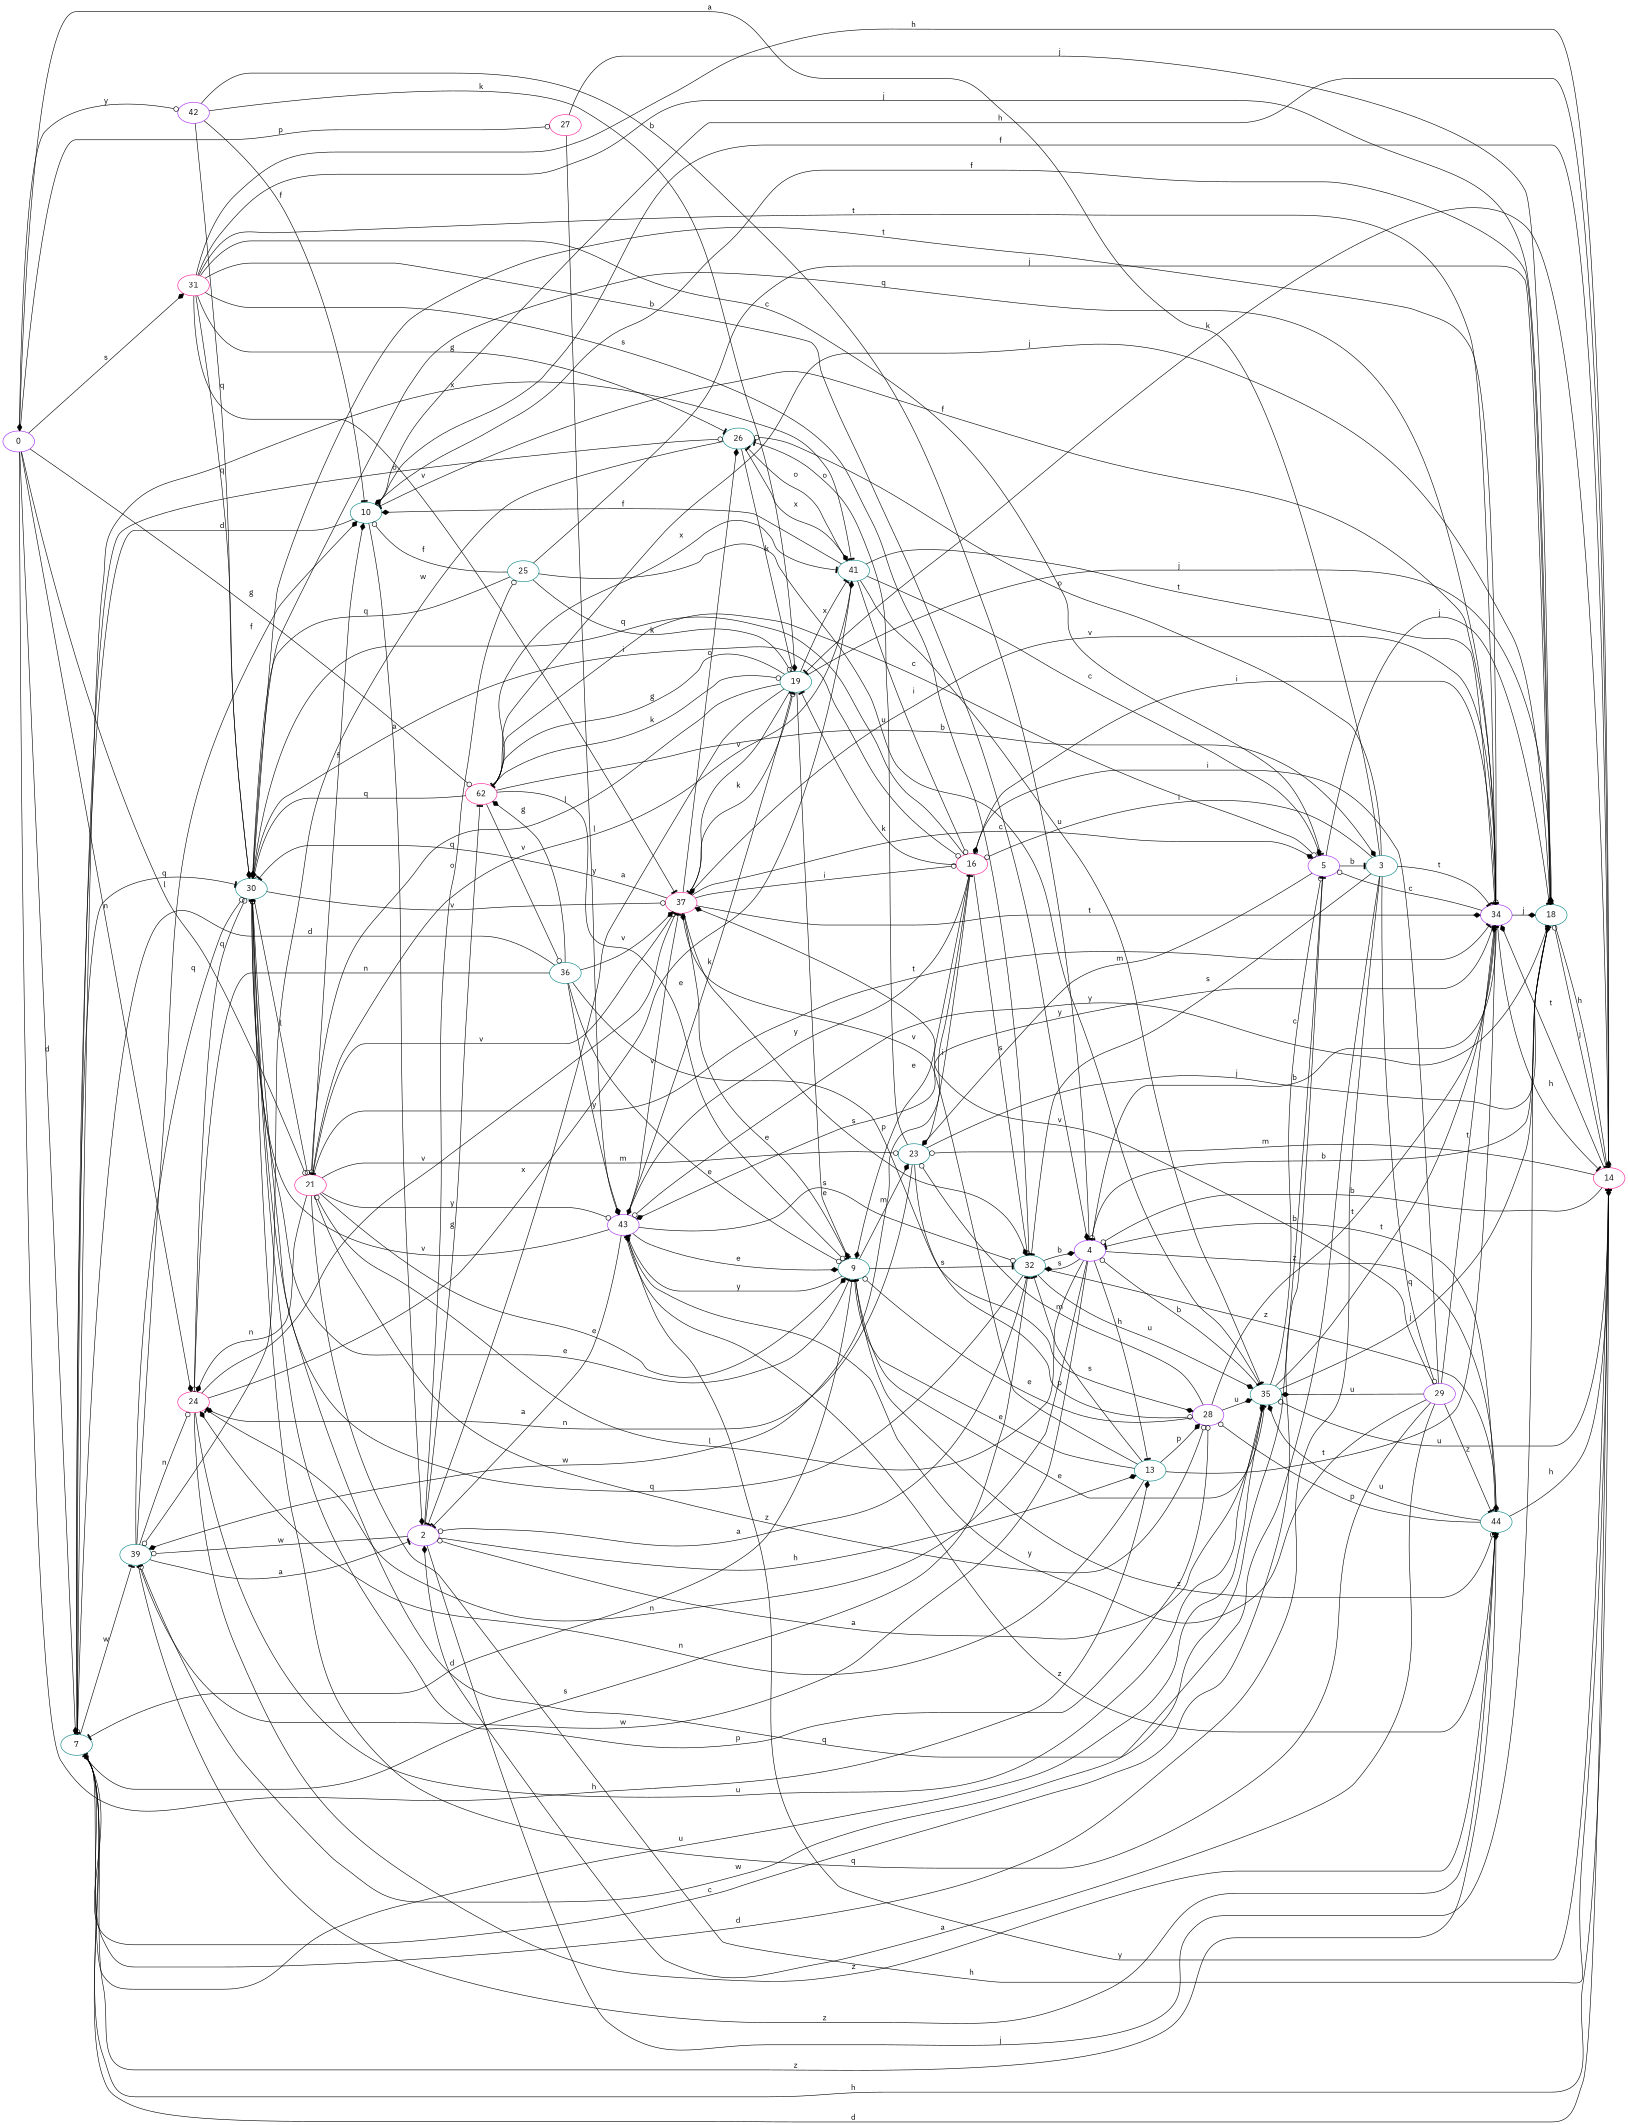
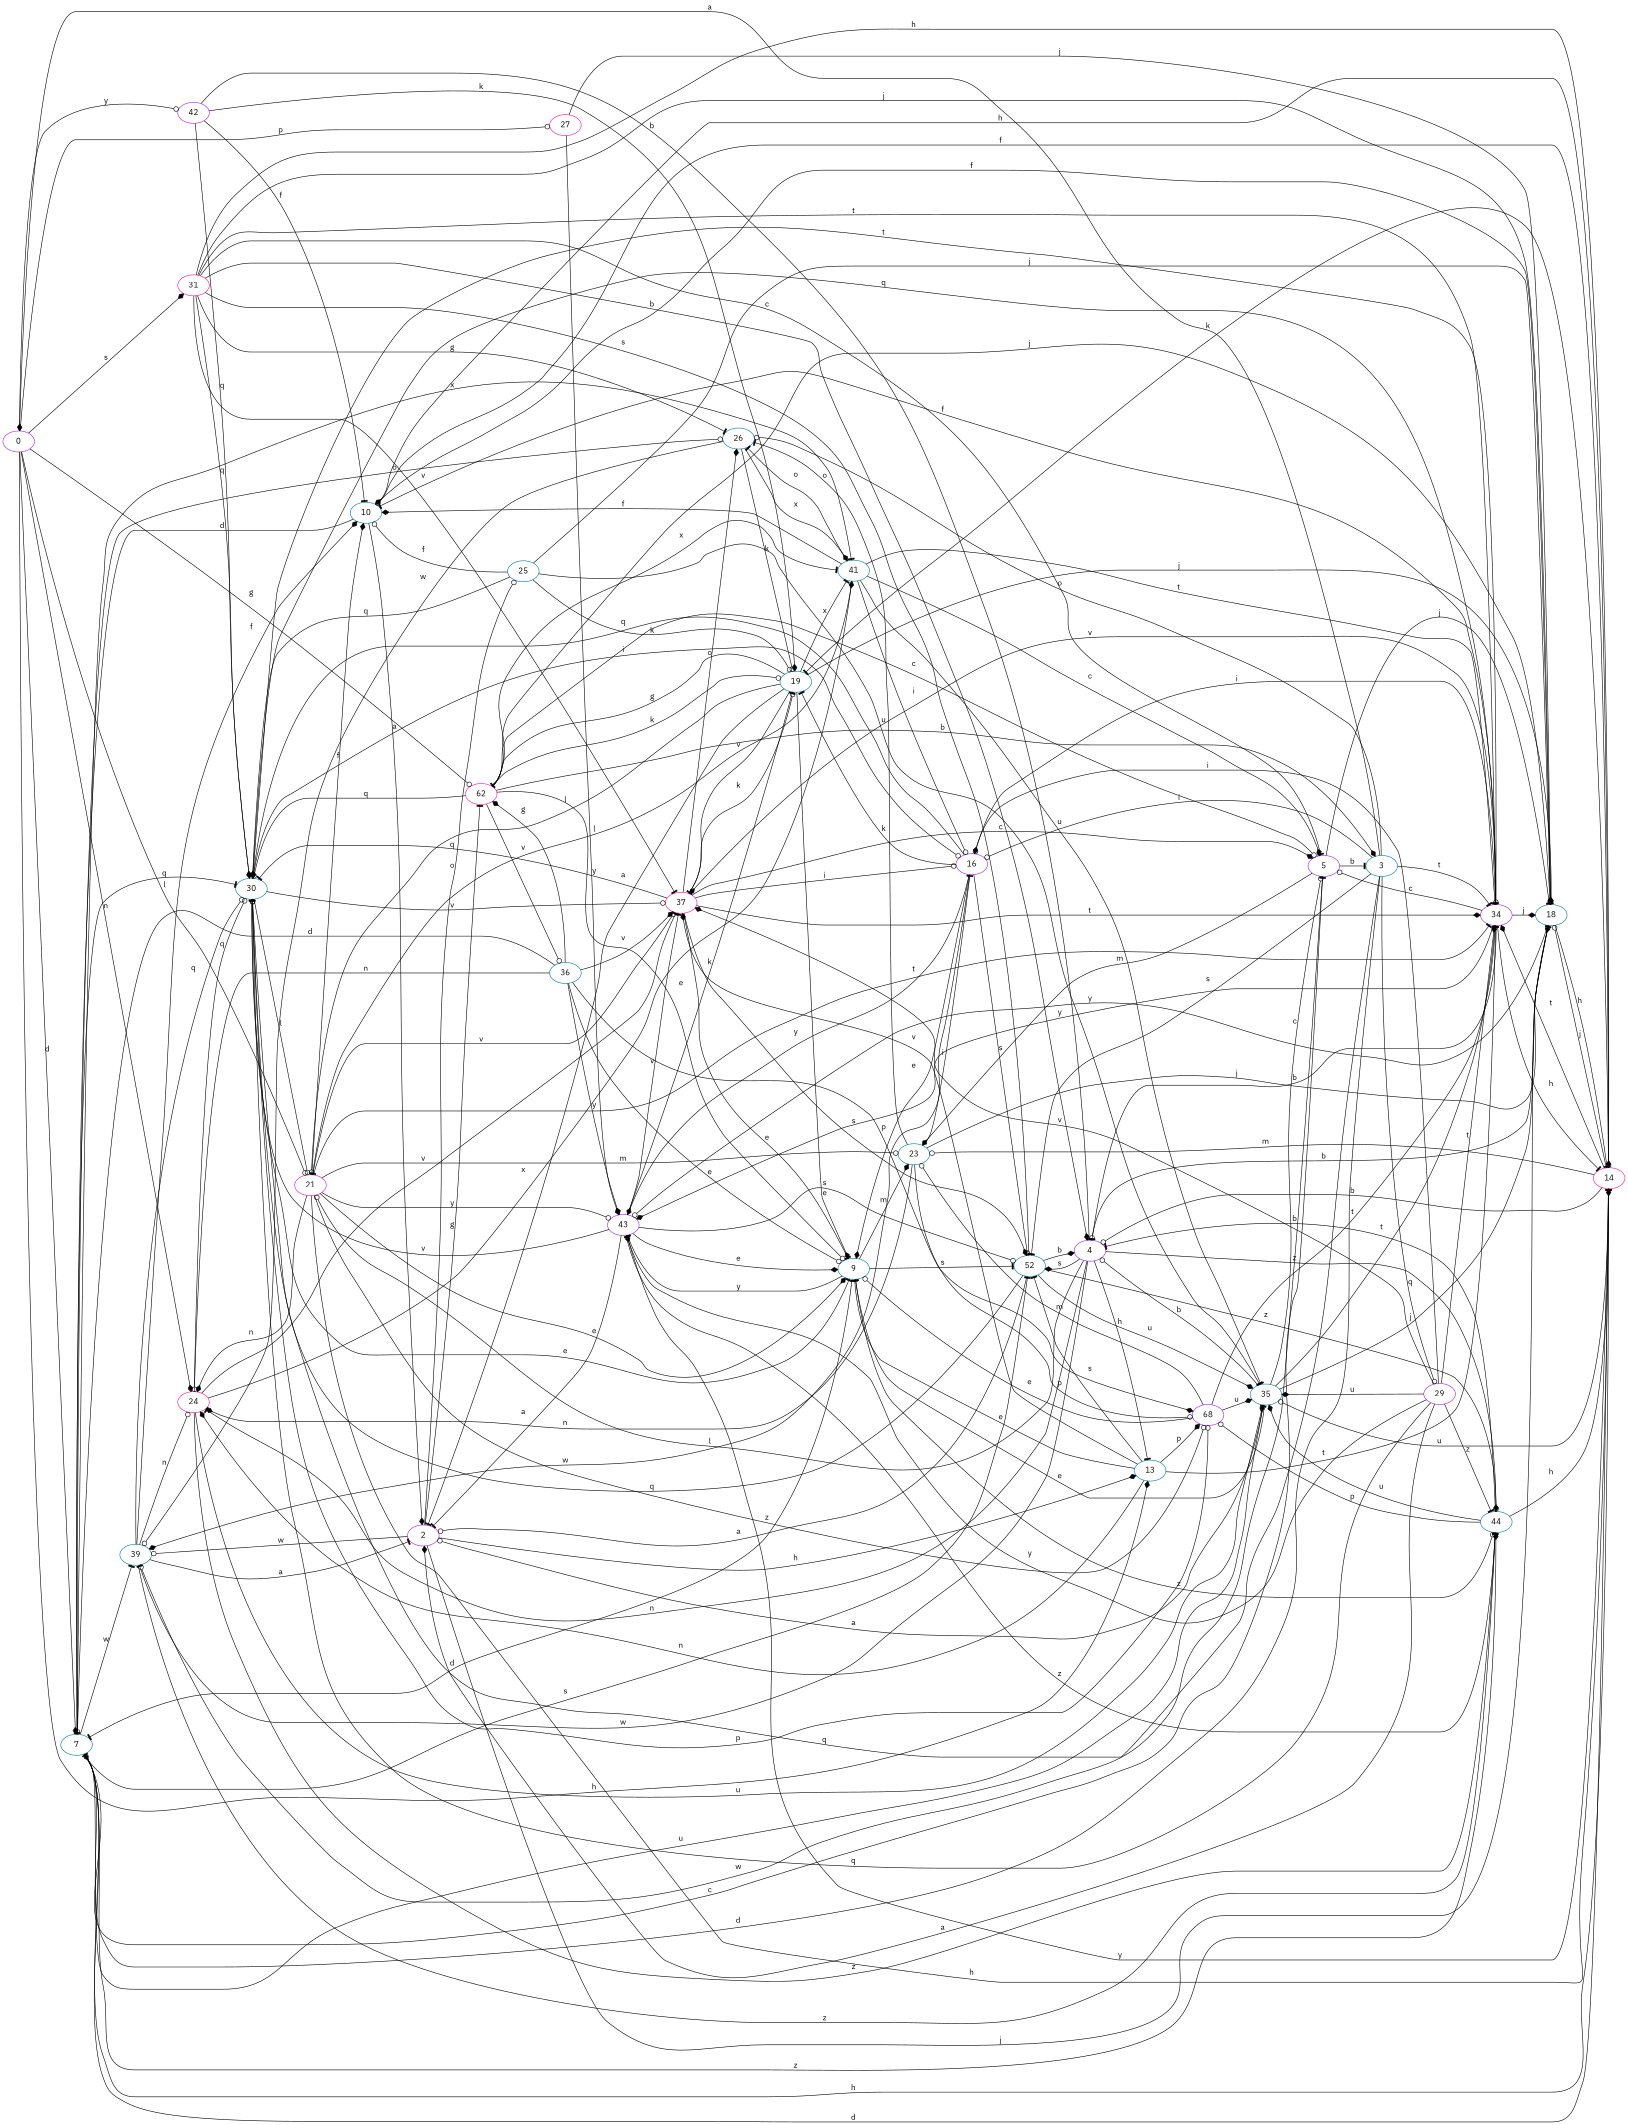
(972, 864) -> (972, 864)
(1030, 1266) -> (1030, 1266)
(1208, 1415) -> (1208, 1415)
